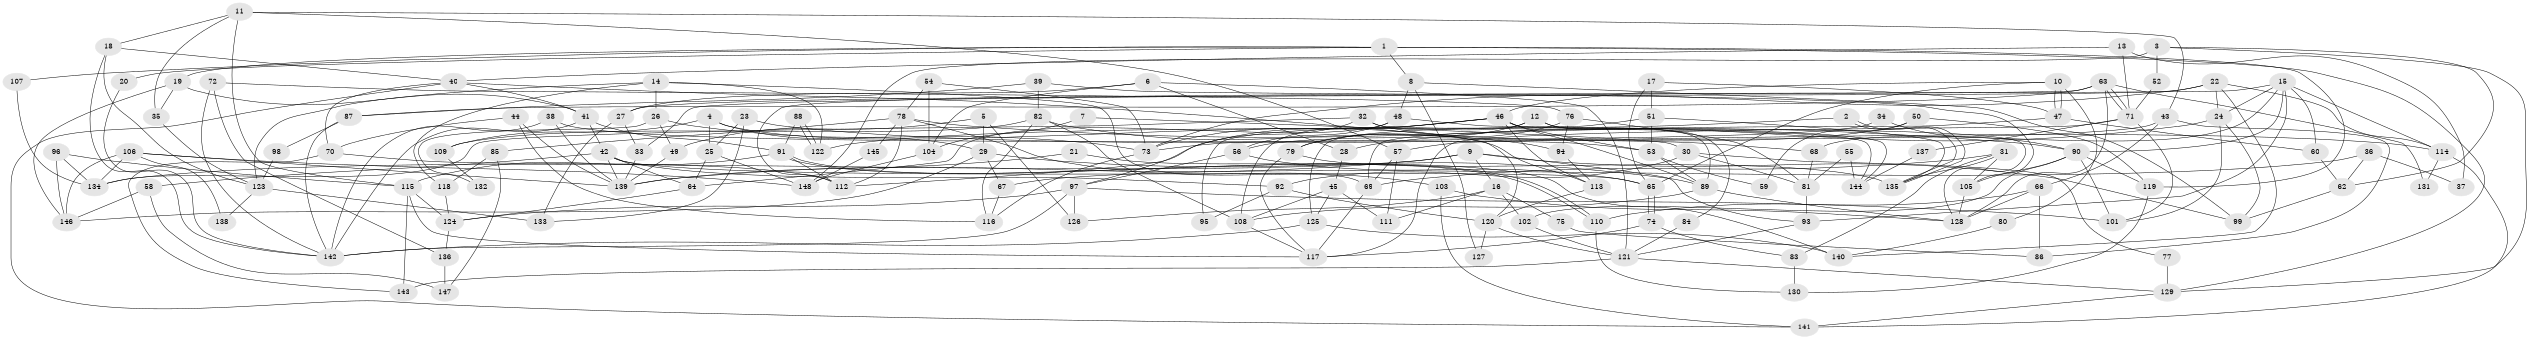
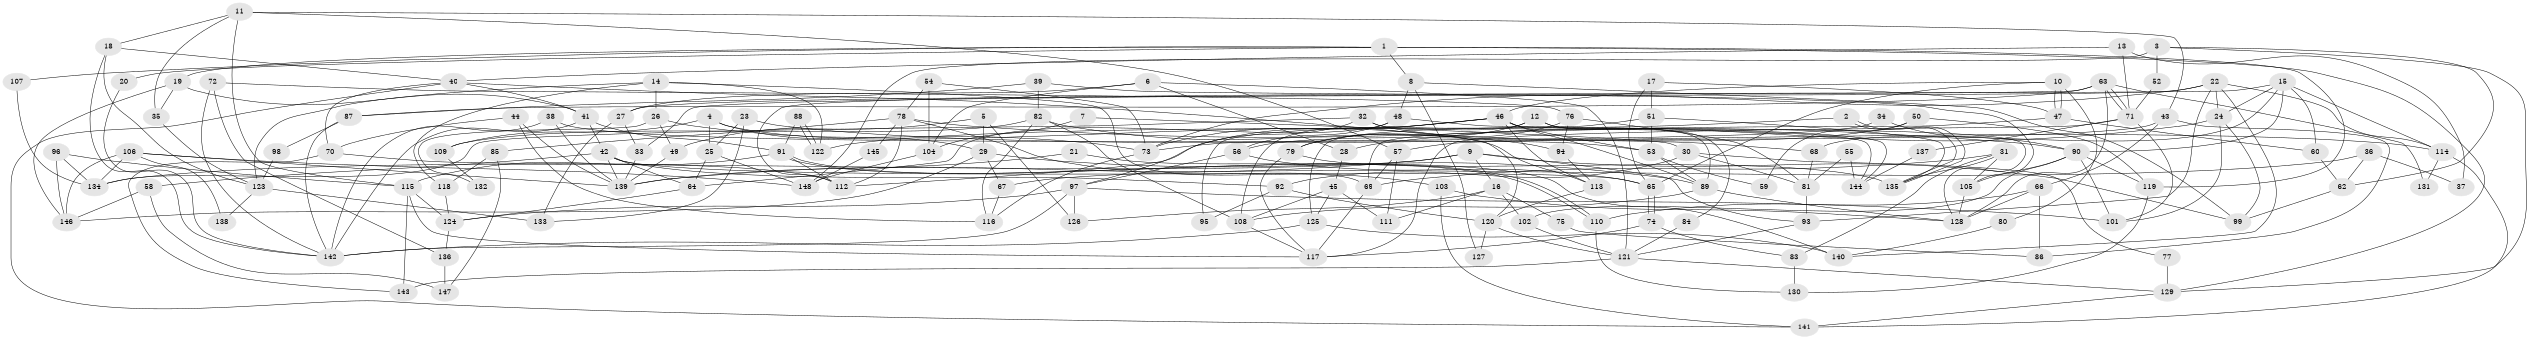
(2082, 203) -> (2064, 205)
